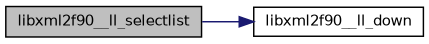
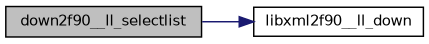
(104, 22) -> (104, 22)
